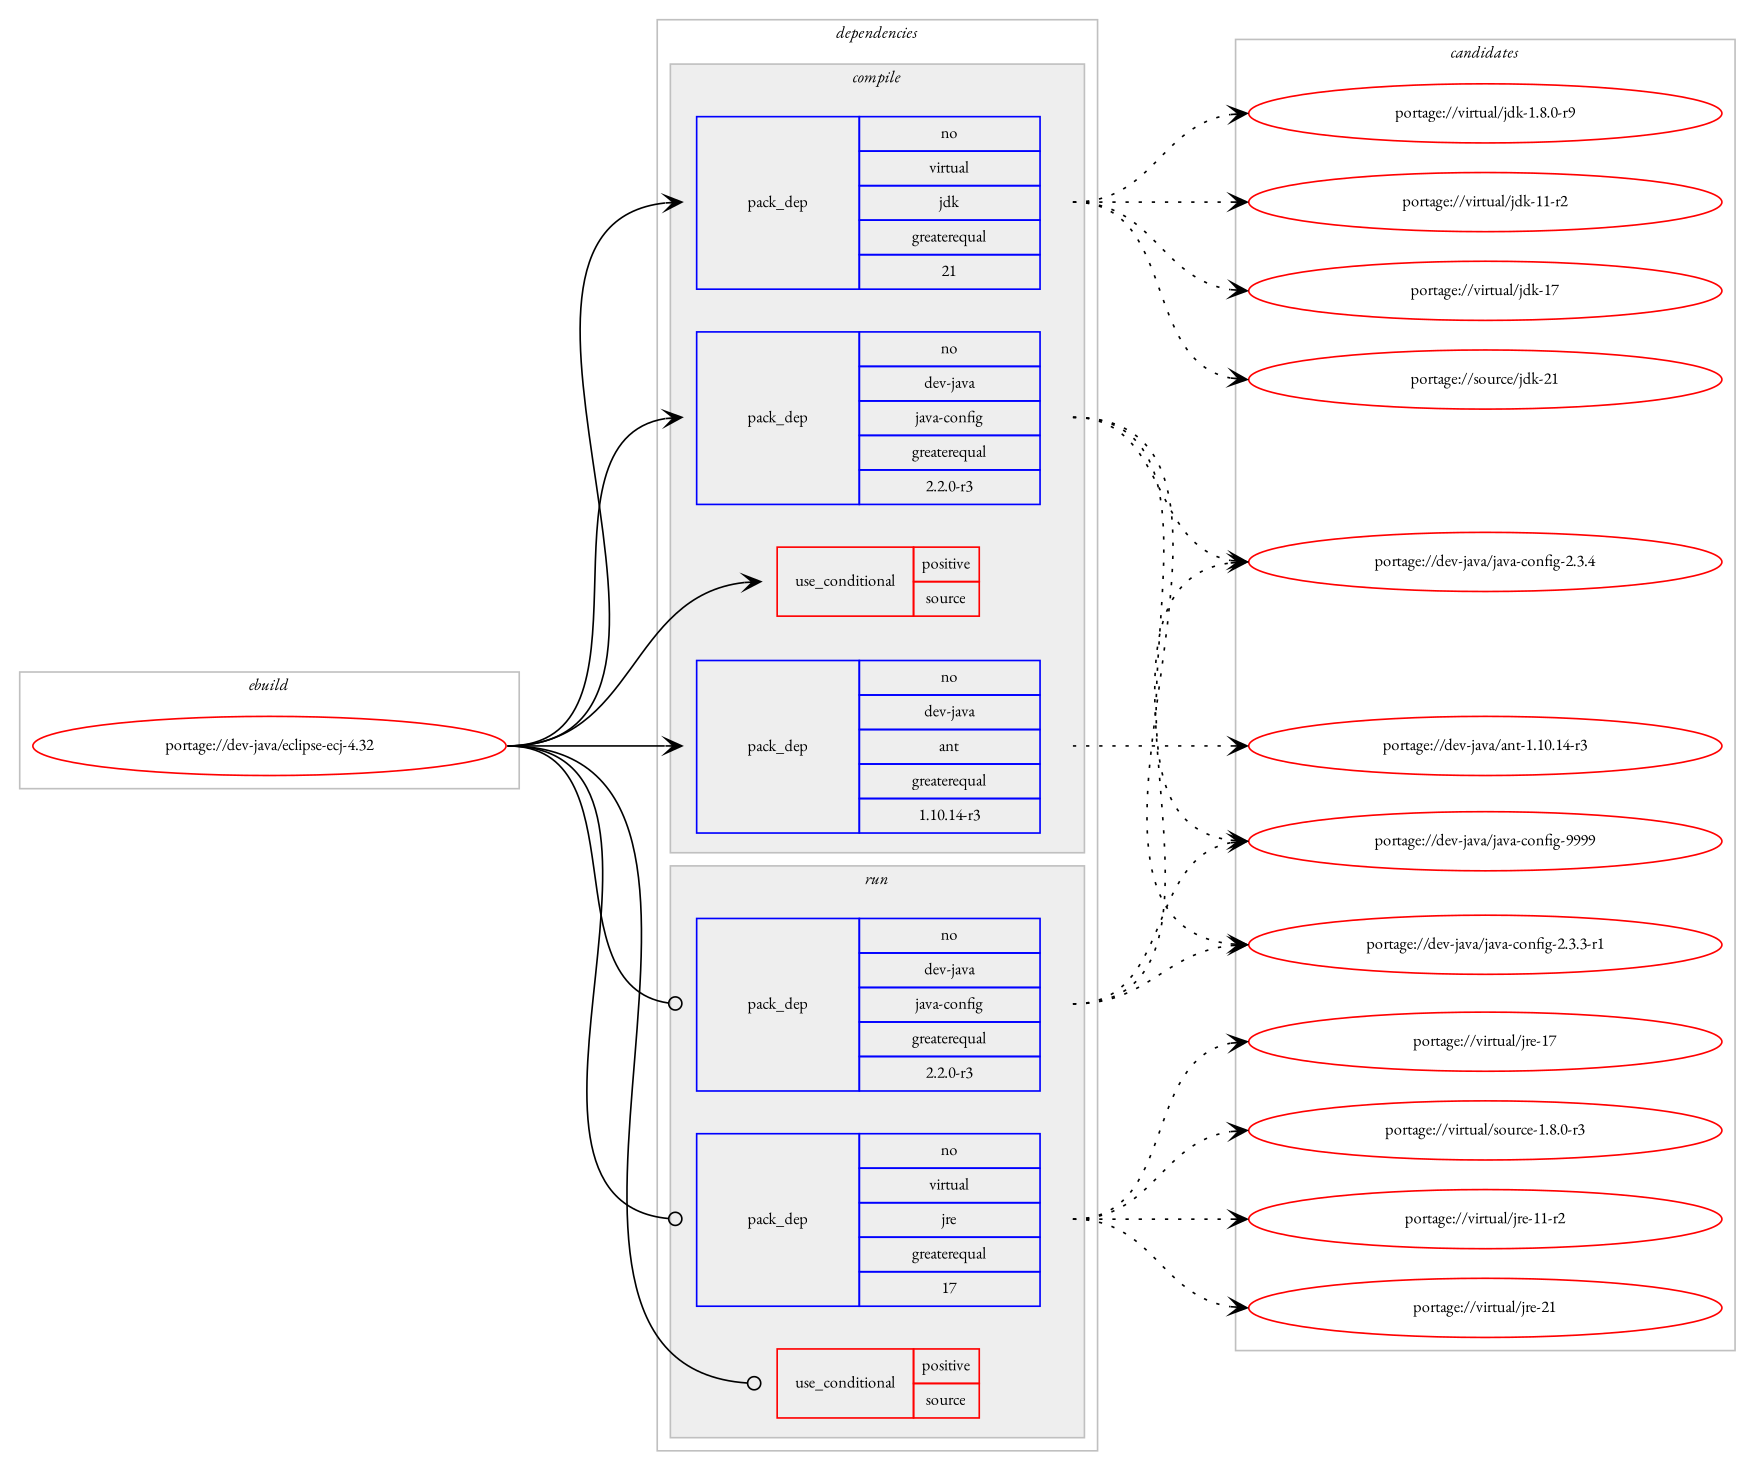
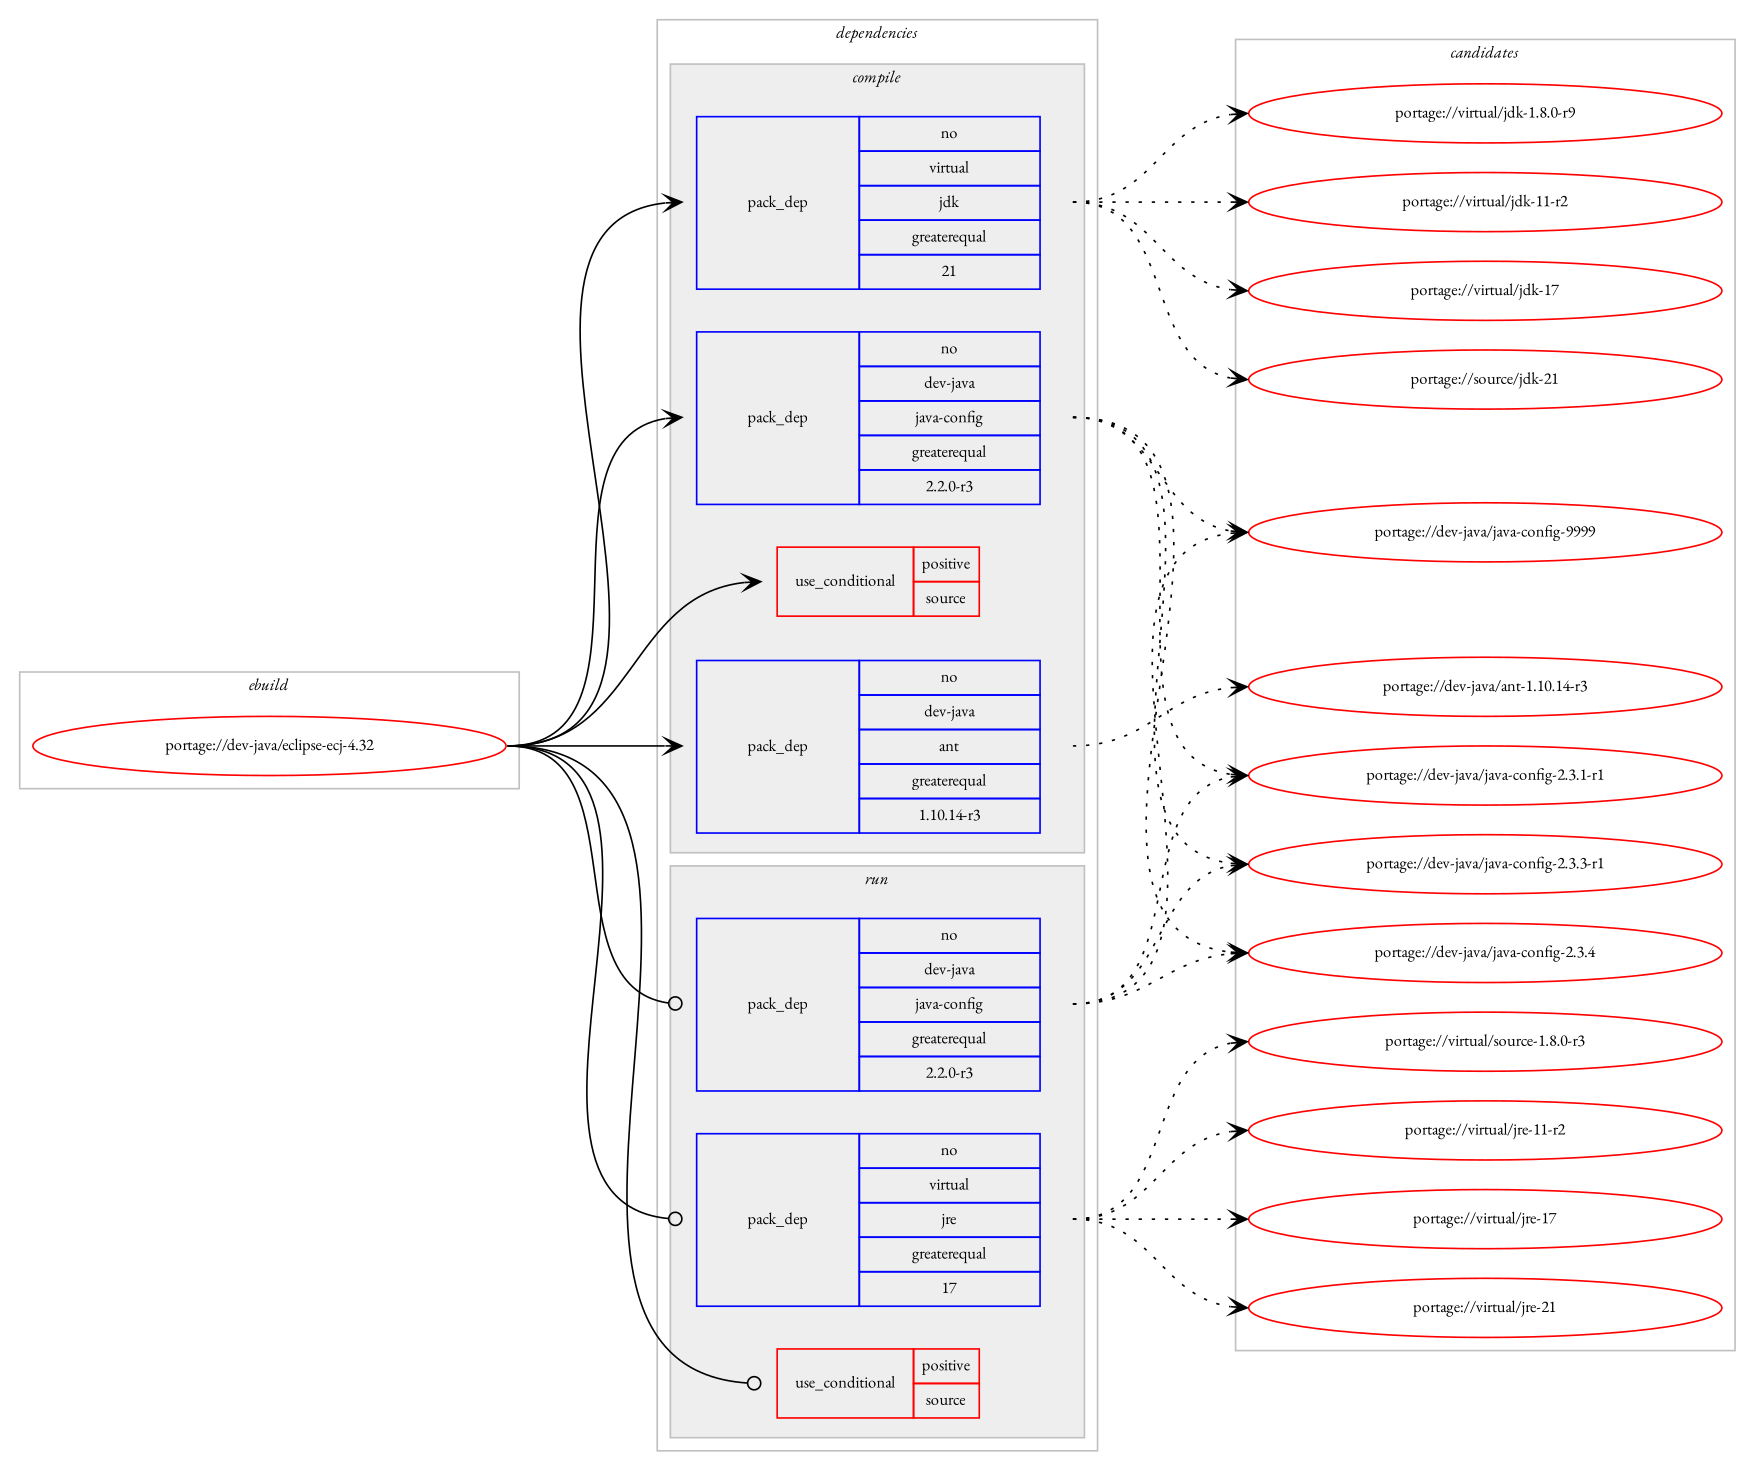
none -> (1485, 776)
